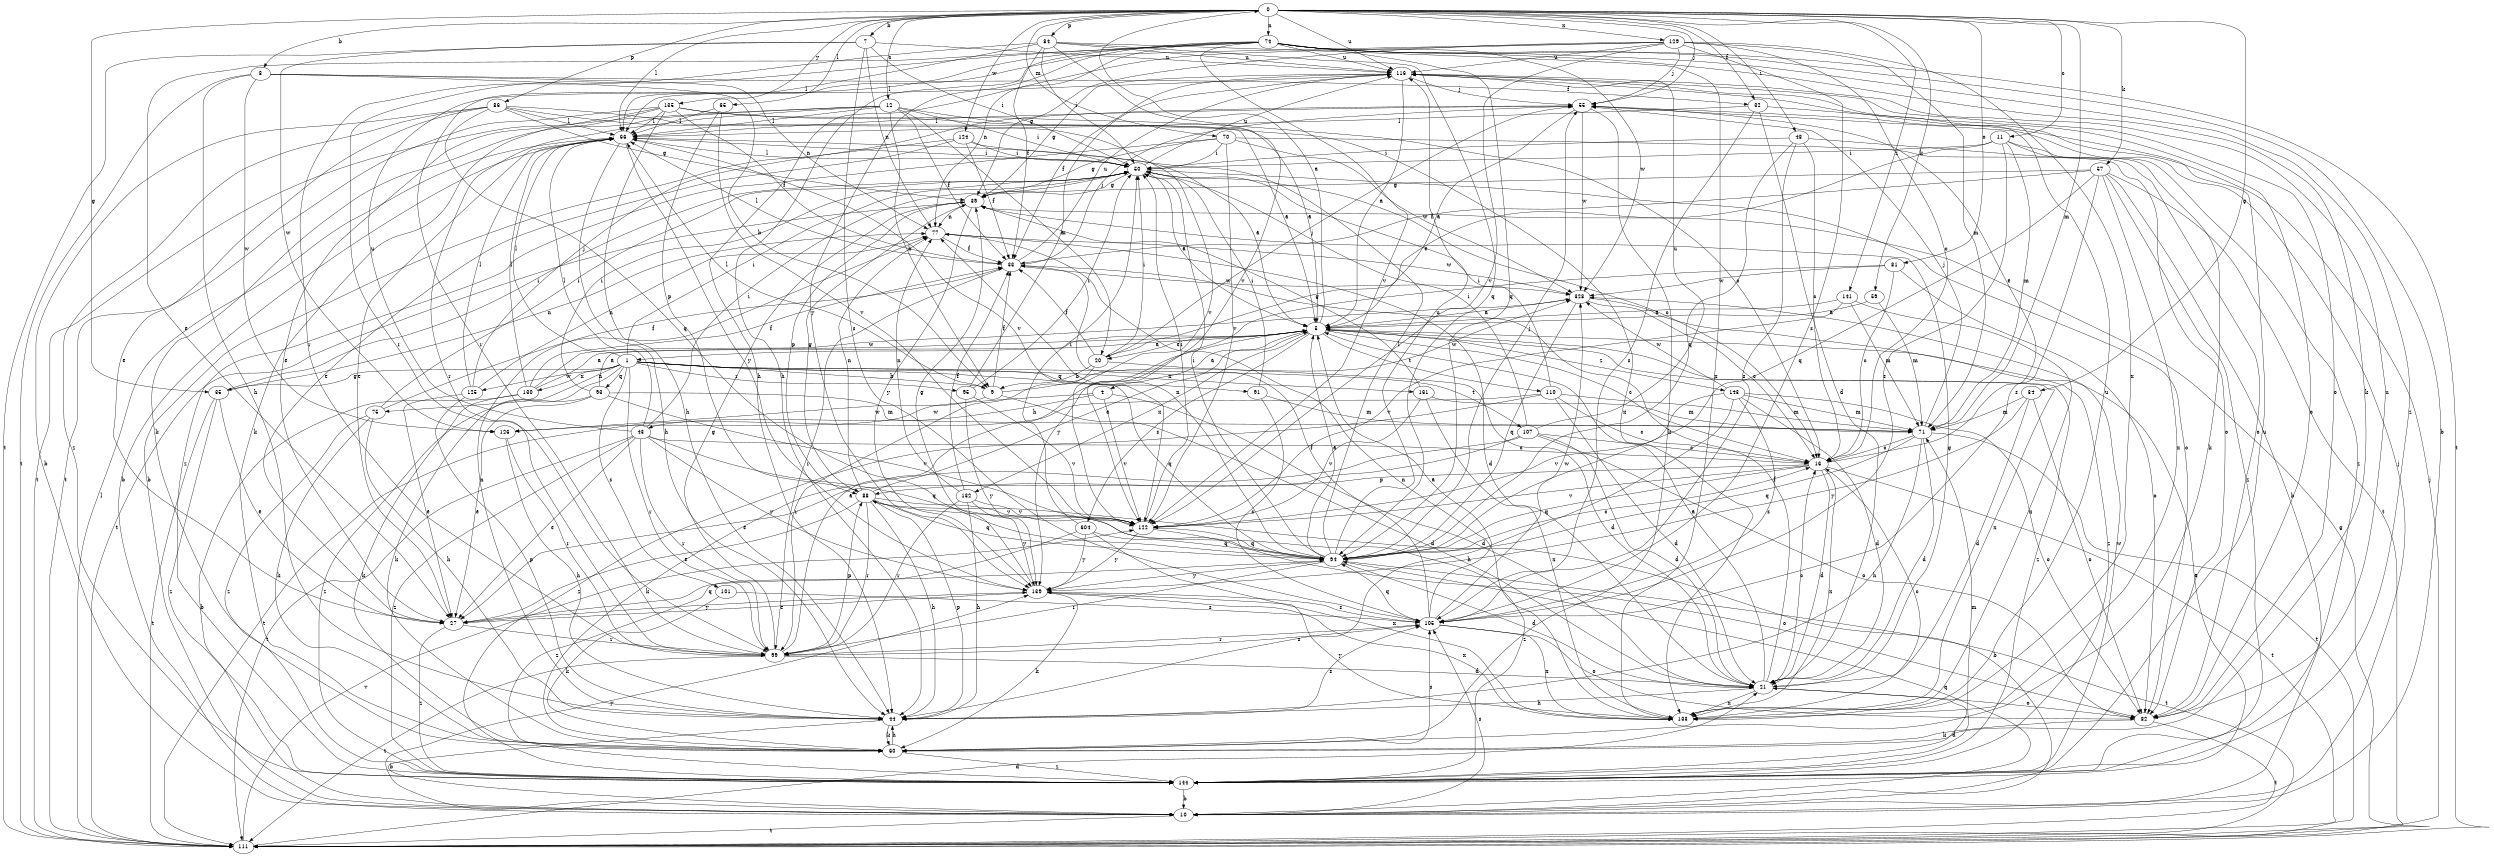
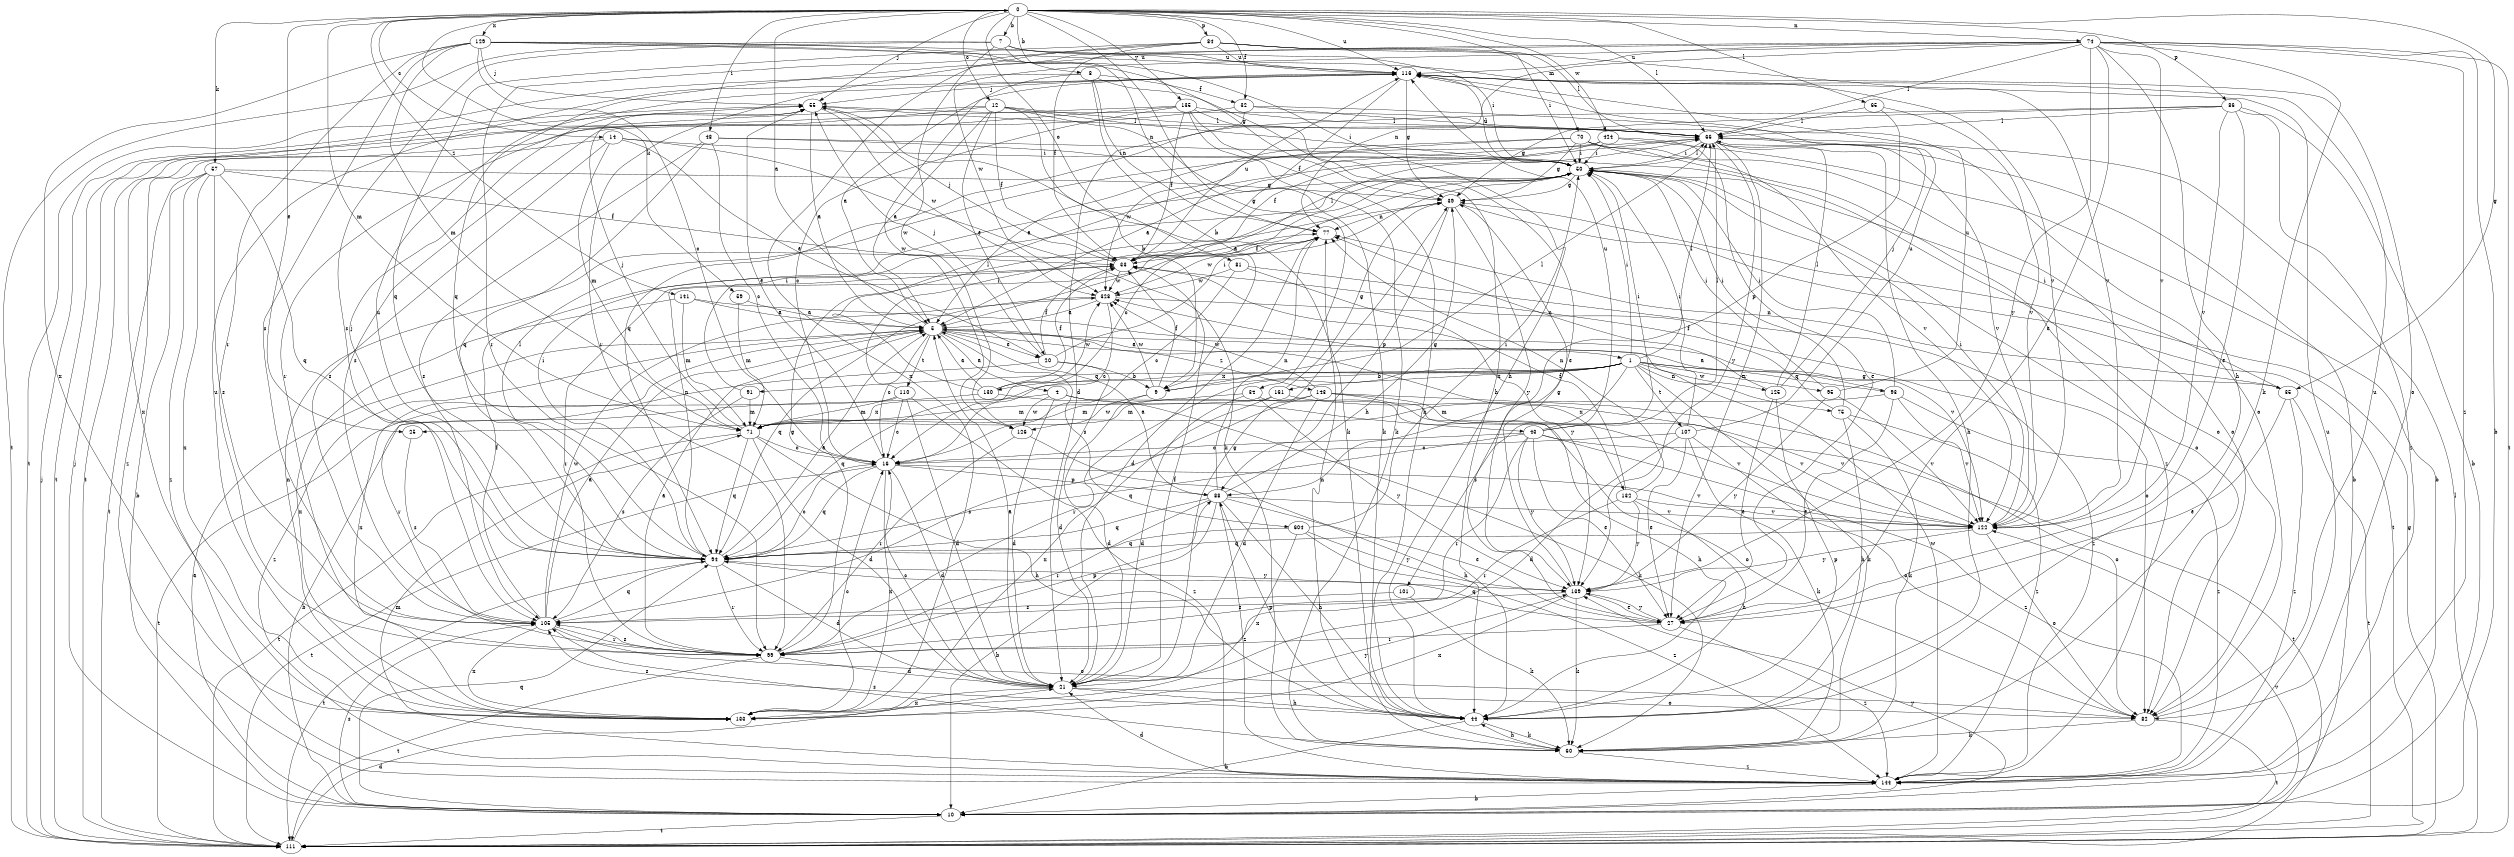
(974, 125) -> (1263, 154)
(964, 138) -> (1608, 138)
(2000, 138) -> (613, 138)
none -> (413, 432)
